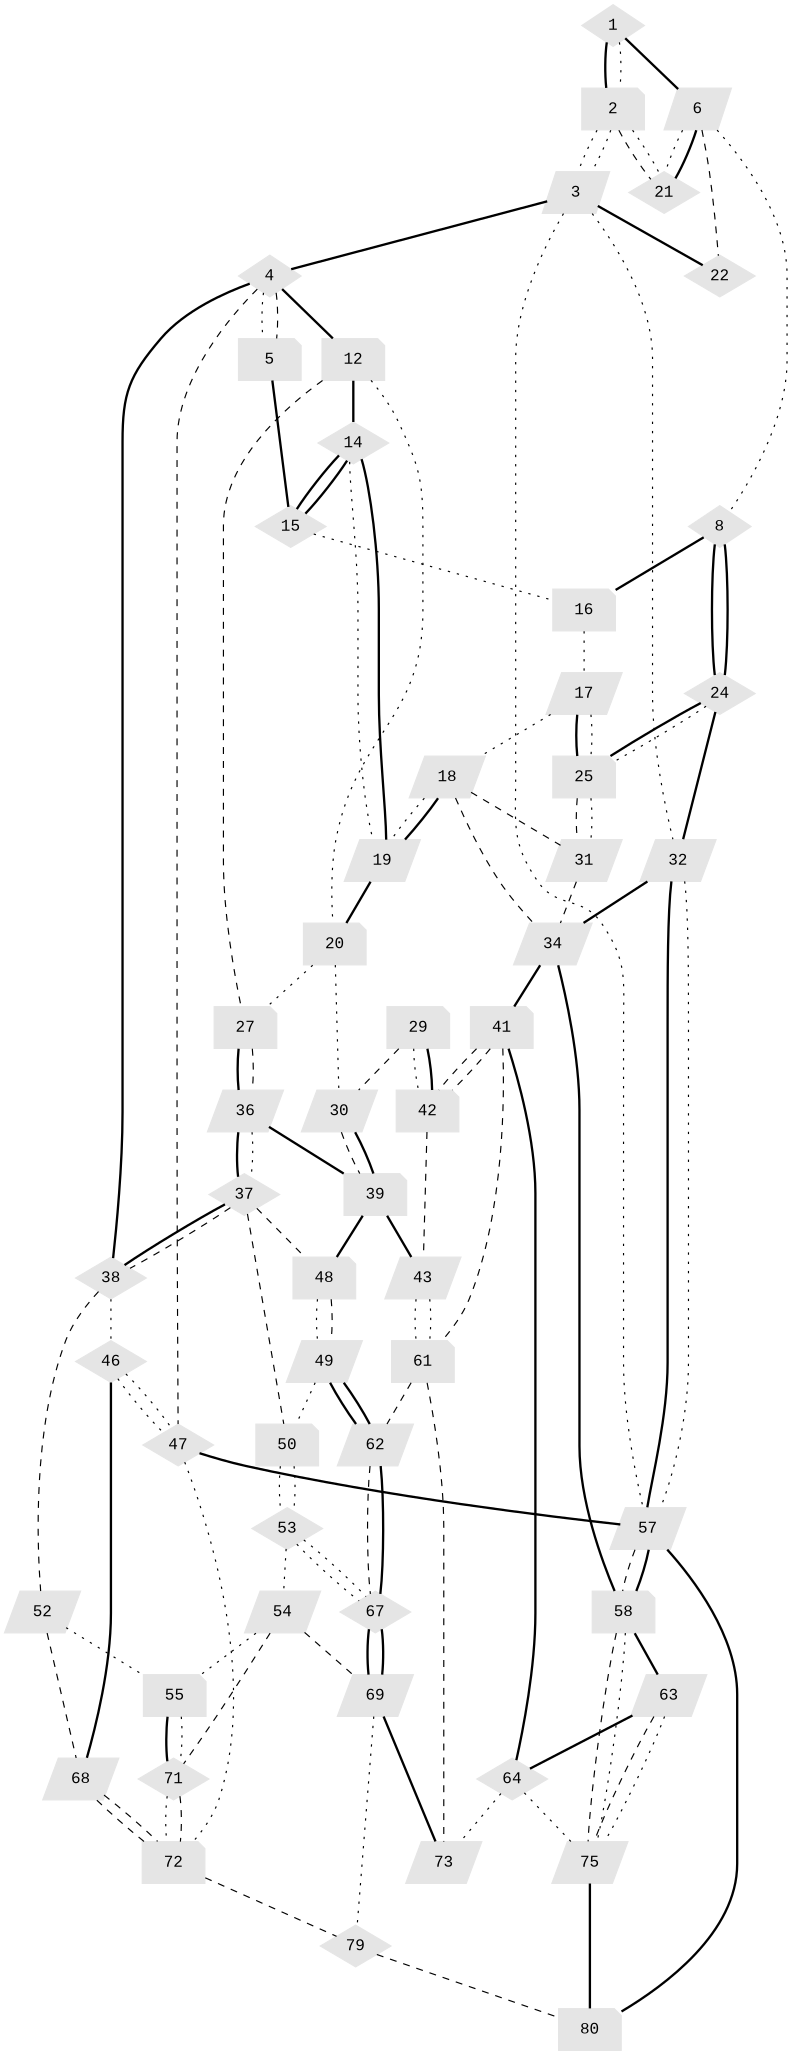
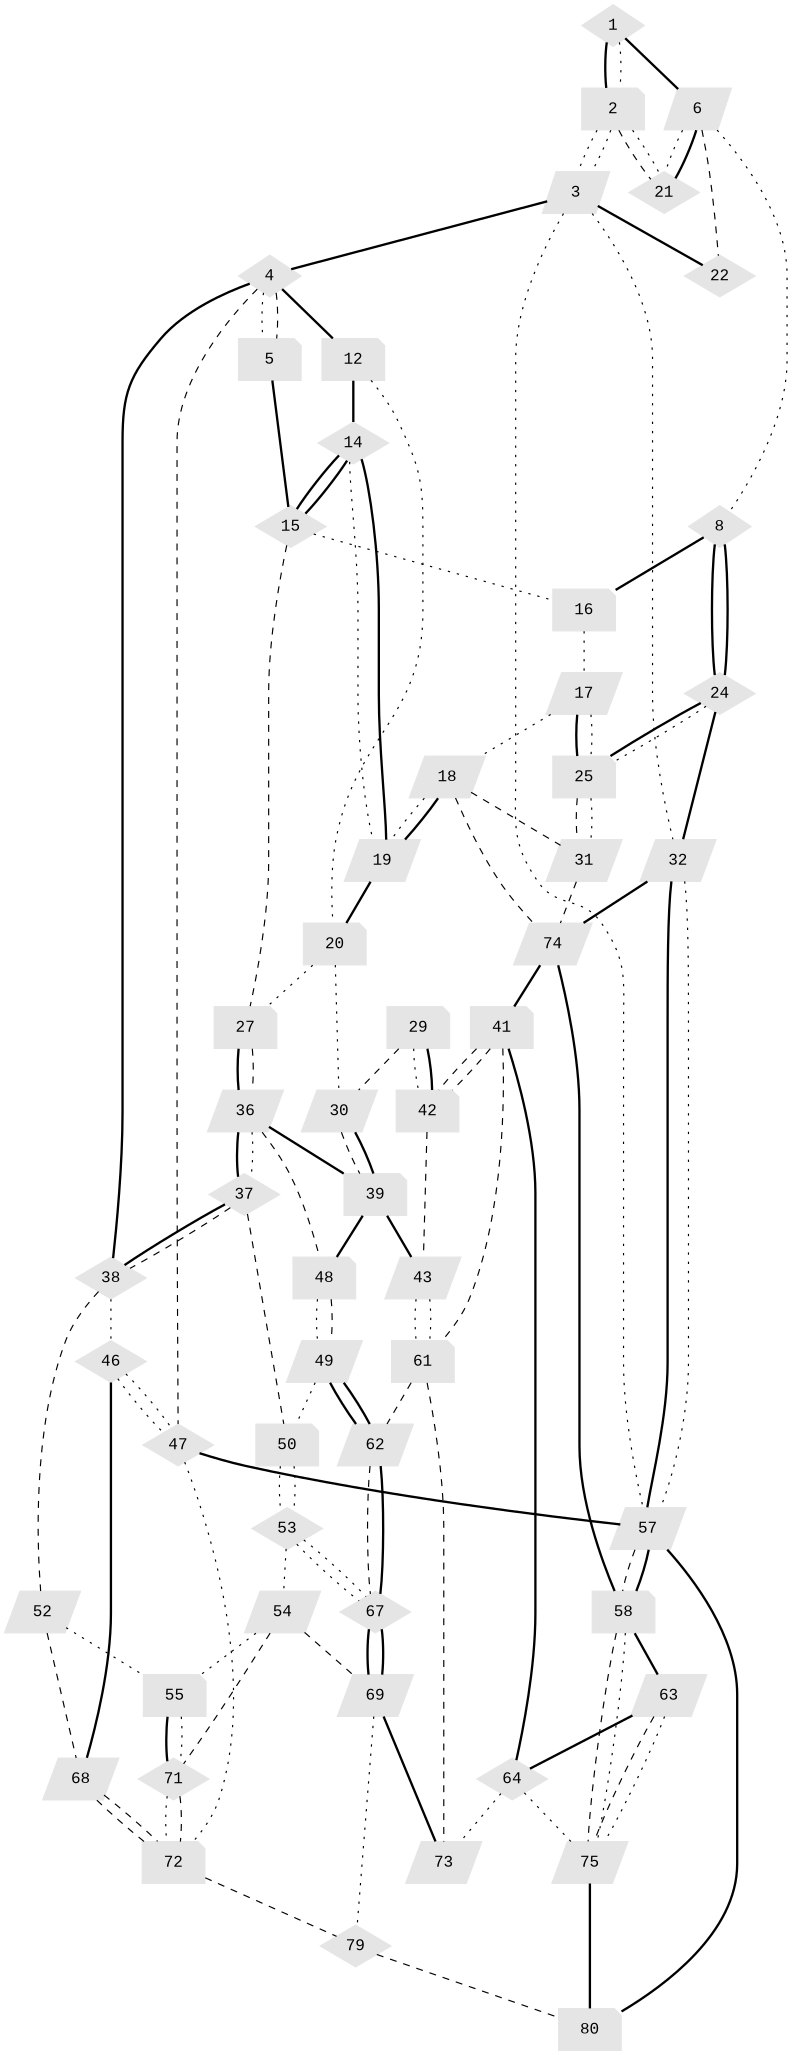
(223, 676) -> (269, 776)
(553, 944) -> (553, 944)
(281, 1233) -> (298, 1191)
